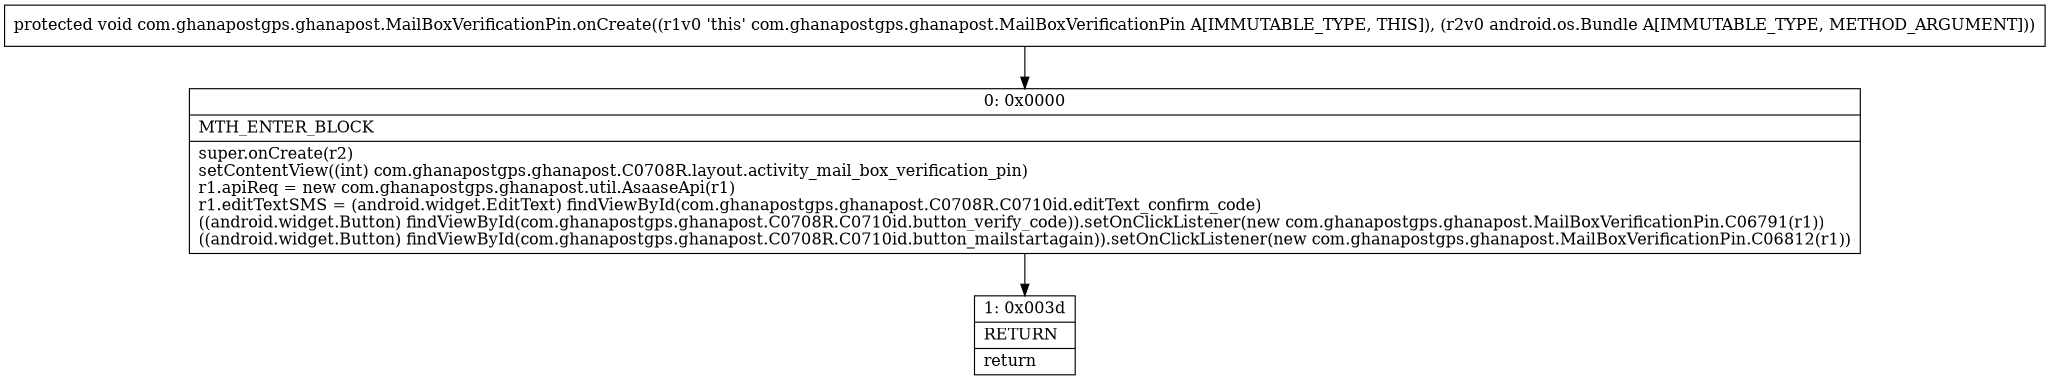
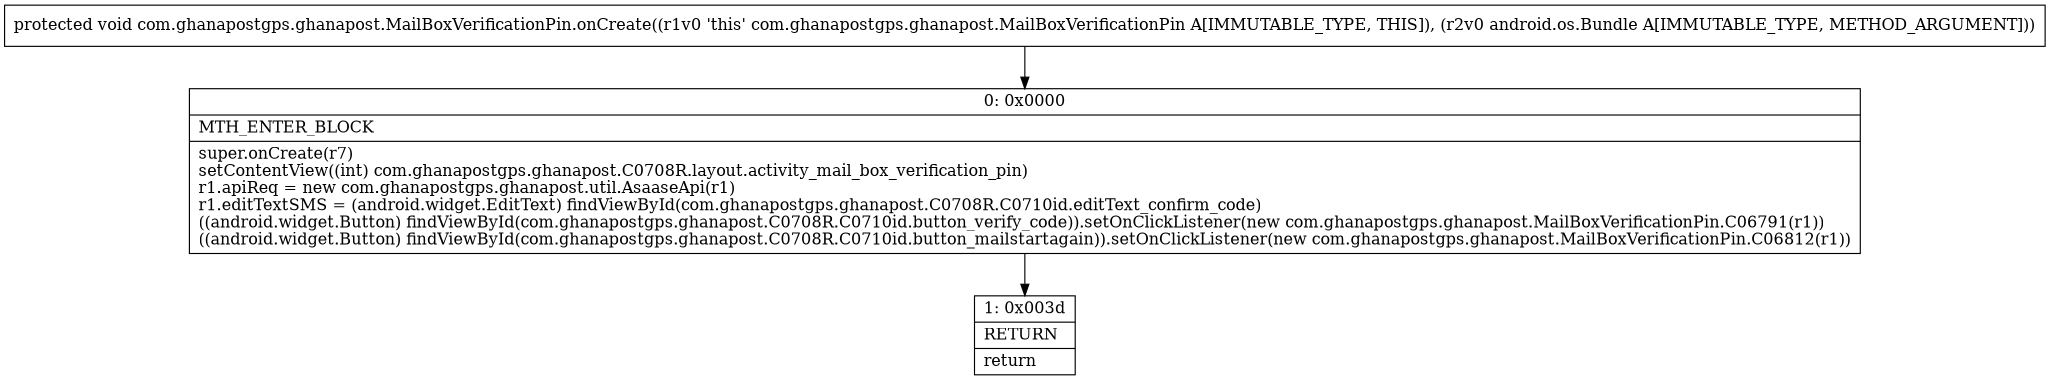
(276, 154) -> (276, 154)
